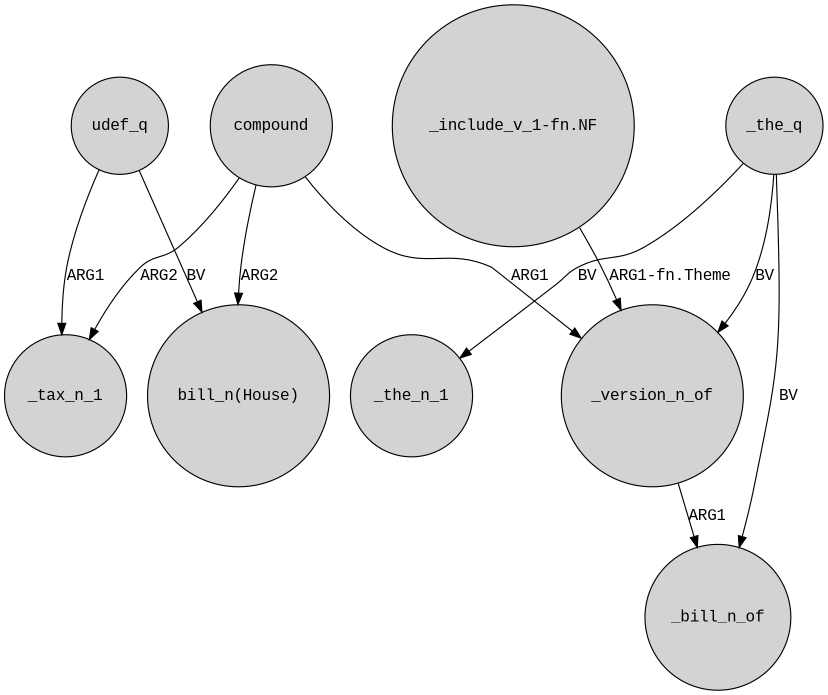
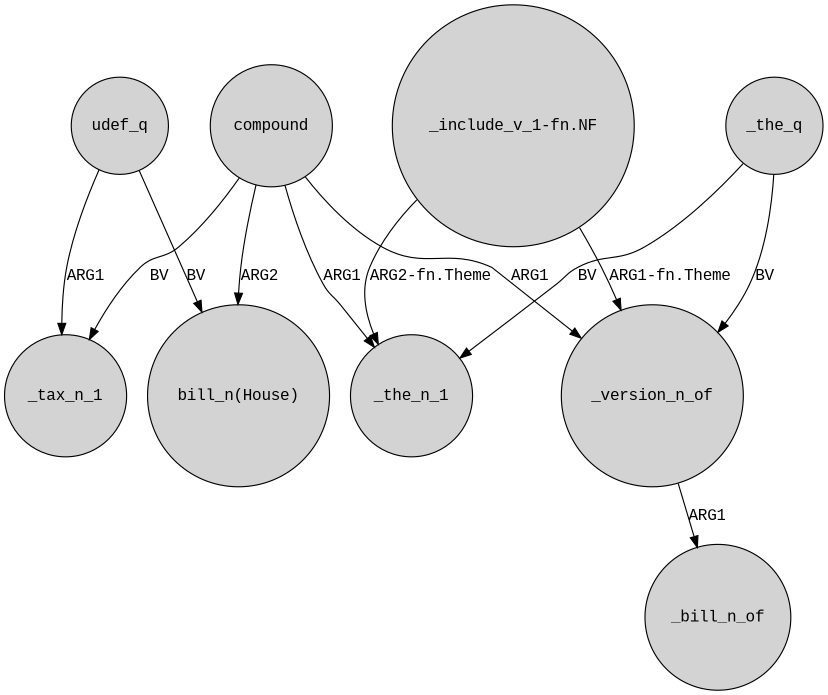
none -> (373, 261)
none -> (315, 268)
(159, 276) -> (159, 276)
(777, 357) -> none
